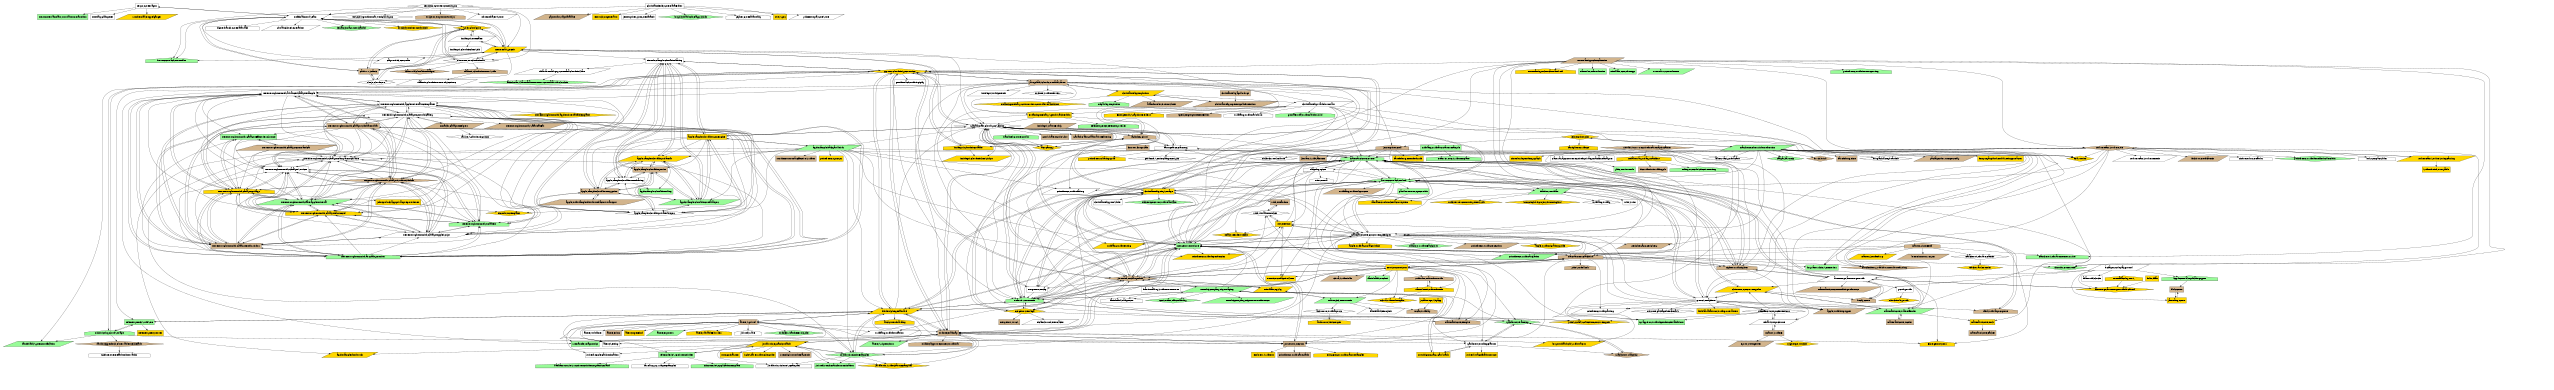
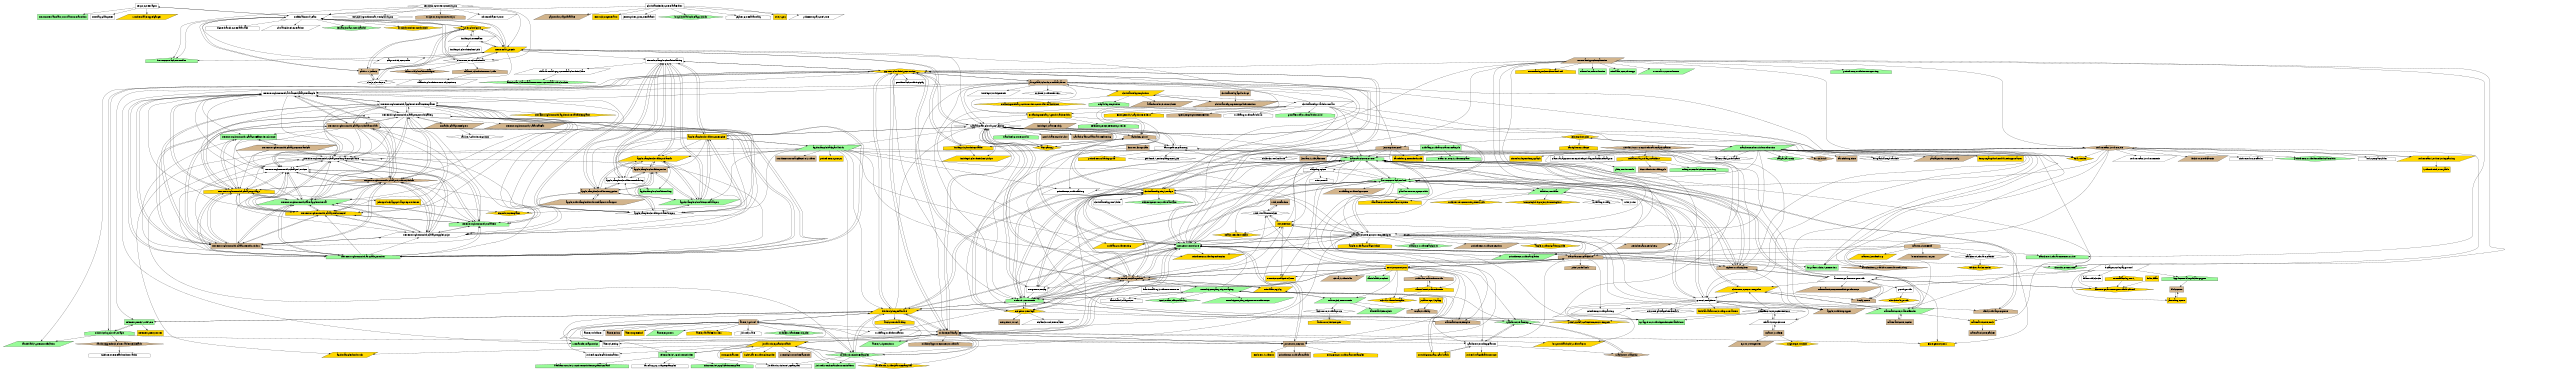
(1219, 197) -> none
(1381, 311) -> (1381, 311)
